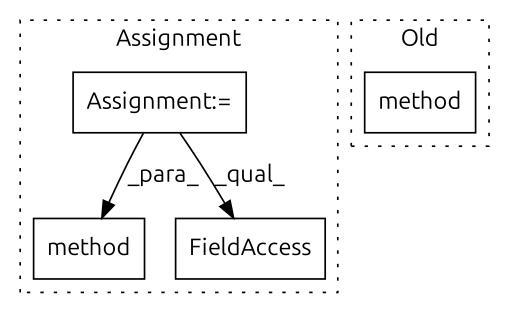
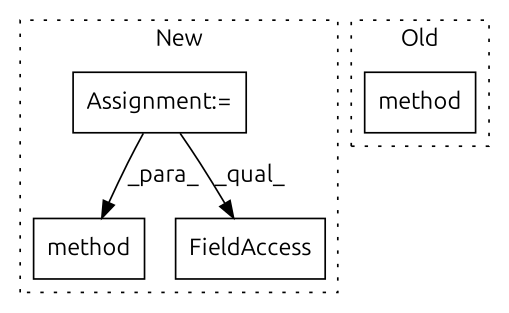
(179, 39) -> (179, 39)
